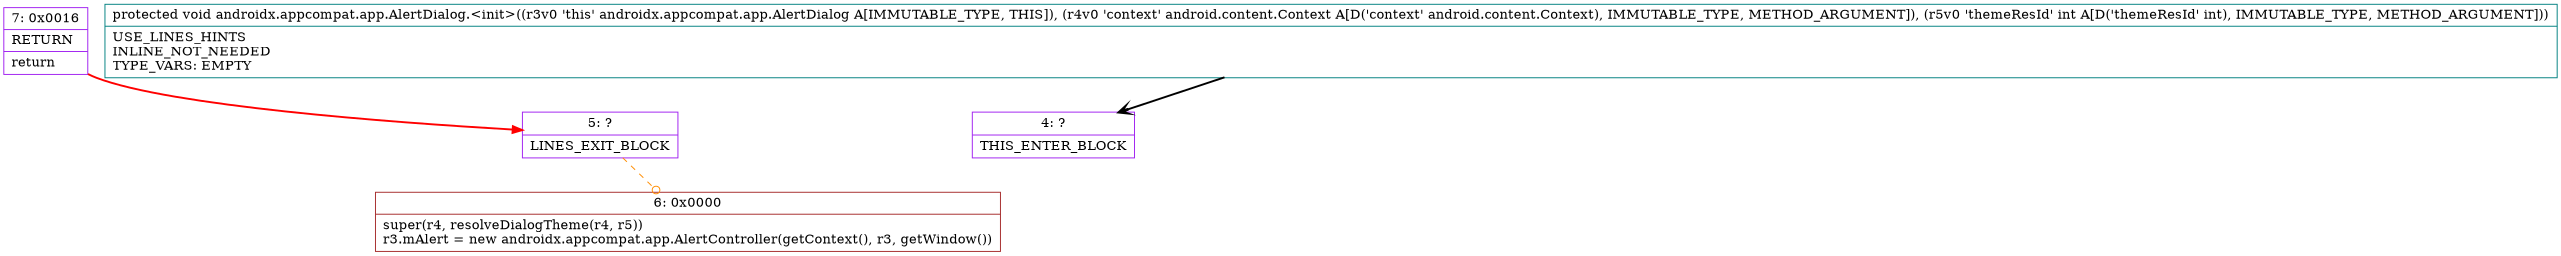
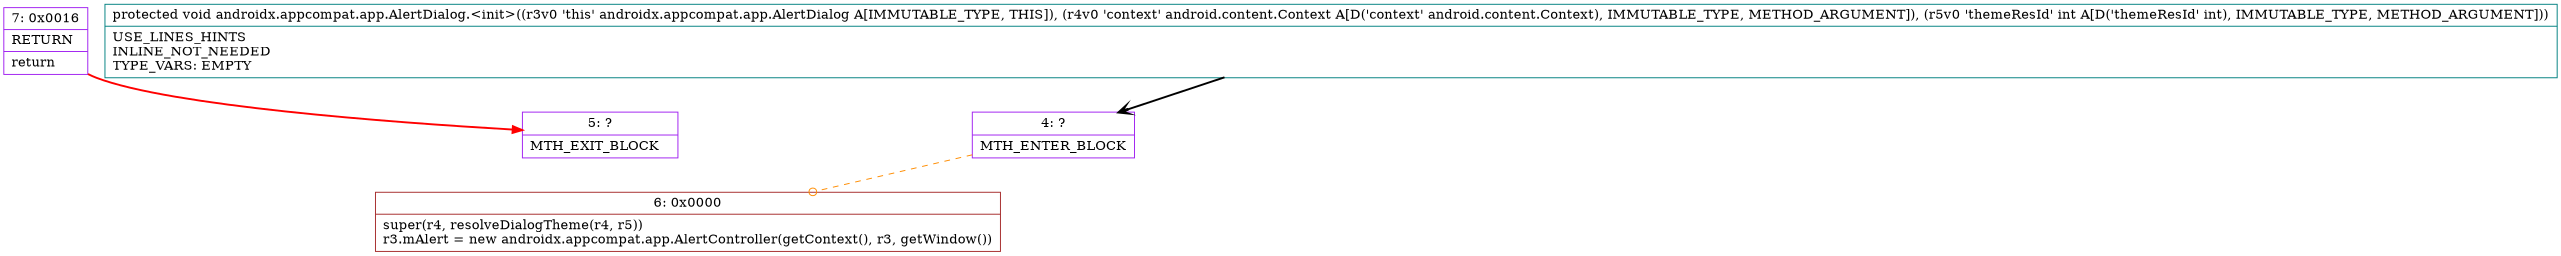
(600, 146) -> (595, 146)
(1053, 146) -> (1053, 146)
(638, 173) -> (894, 173)
